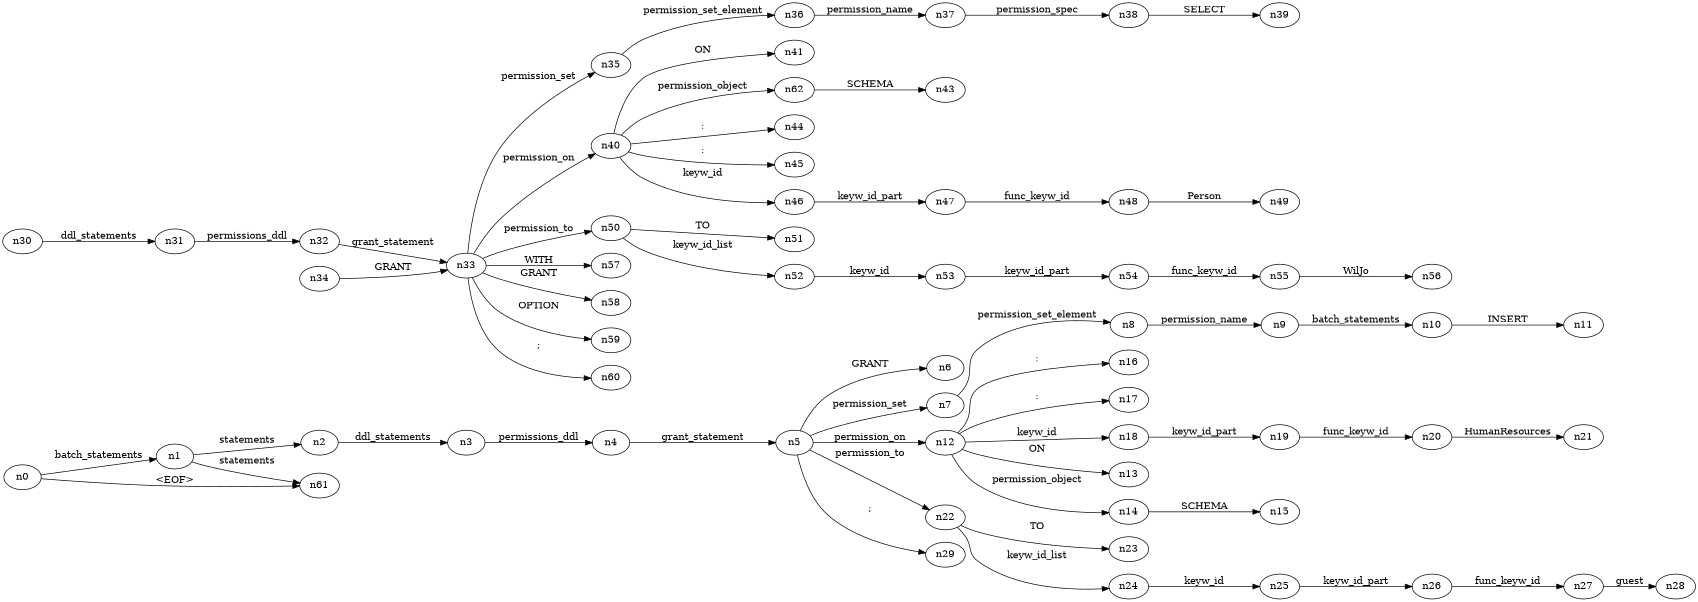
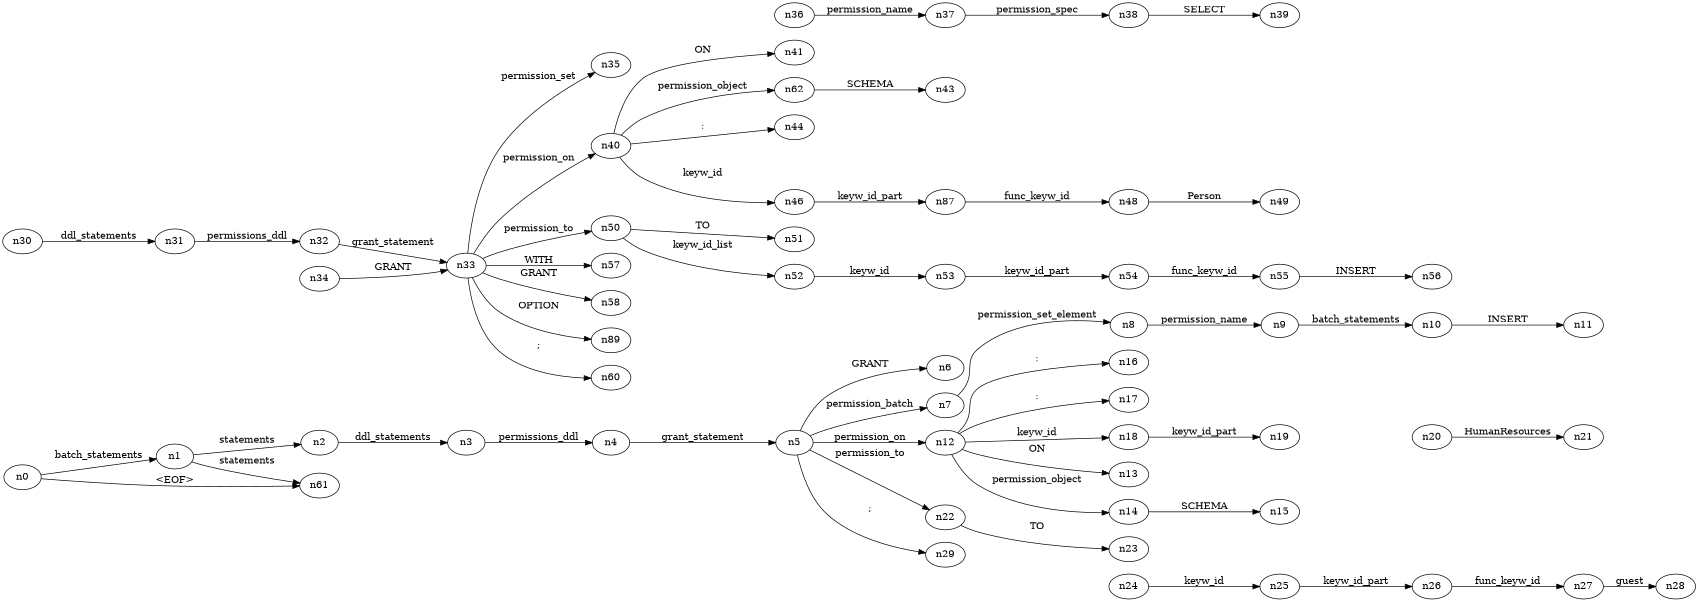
(691, 24) -> none
(794, 165) -> none
(945, 202) -> (945, 202)
(1356, 271) -> (1356, 271)
(611, 340) -> (611, 340)
(870, 404) -> (870, 404)
(1352, 437) -> none
(1018, 580) -> none
